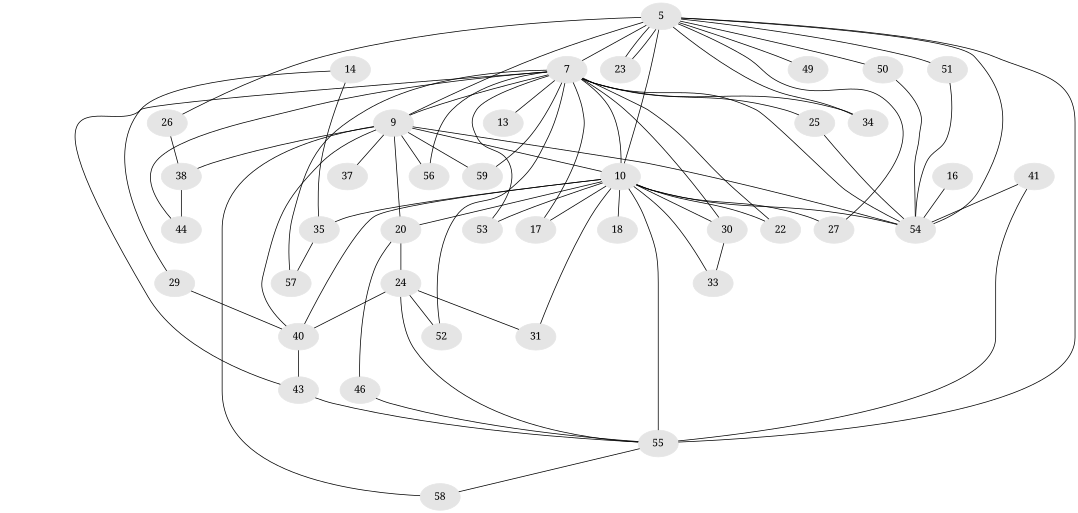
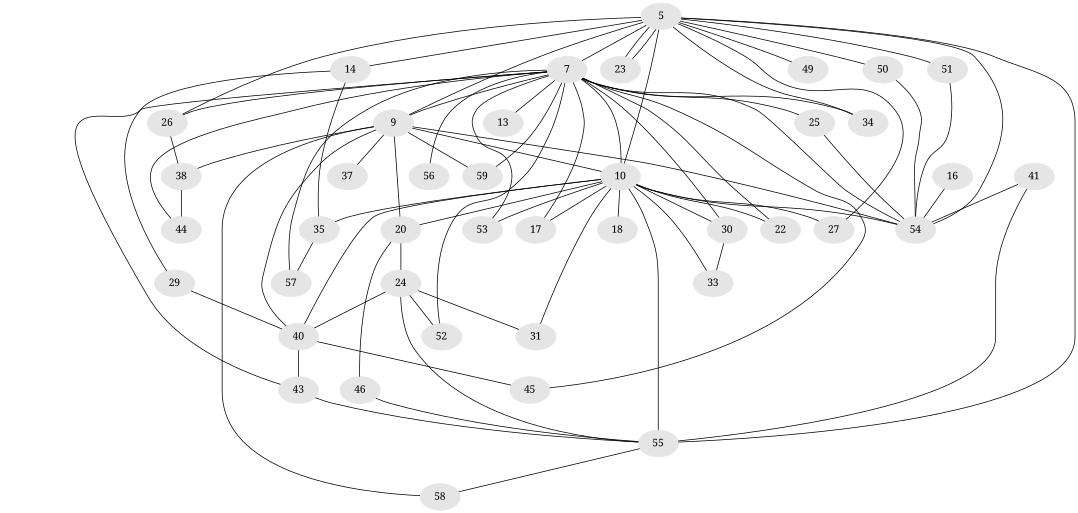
none -> (506, 43)
none -> (364, 87)
(411, 150) -> none
none -> (530, 390)
